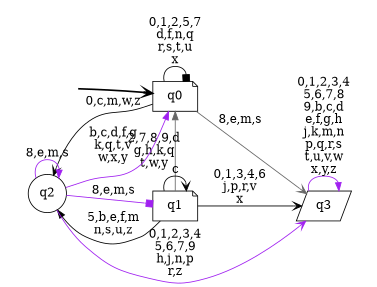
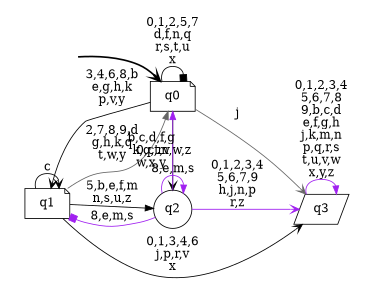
(240, 120) -> (238, 113)
none -> (83, 124)
